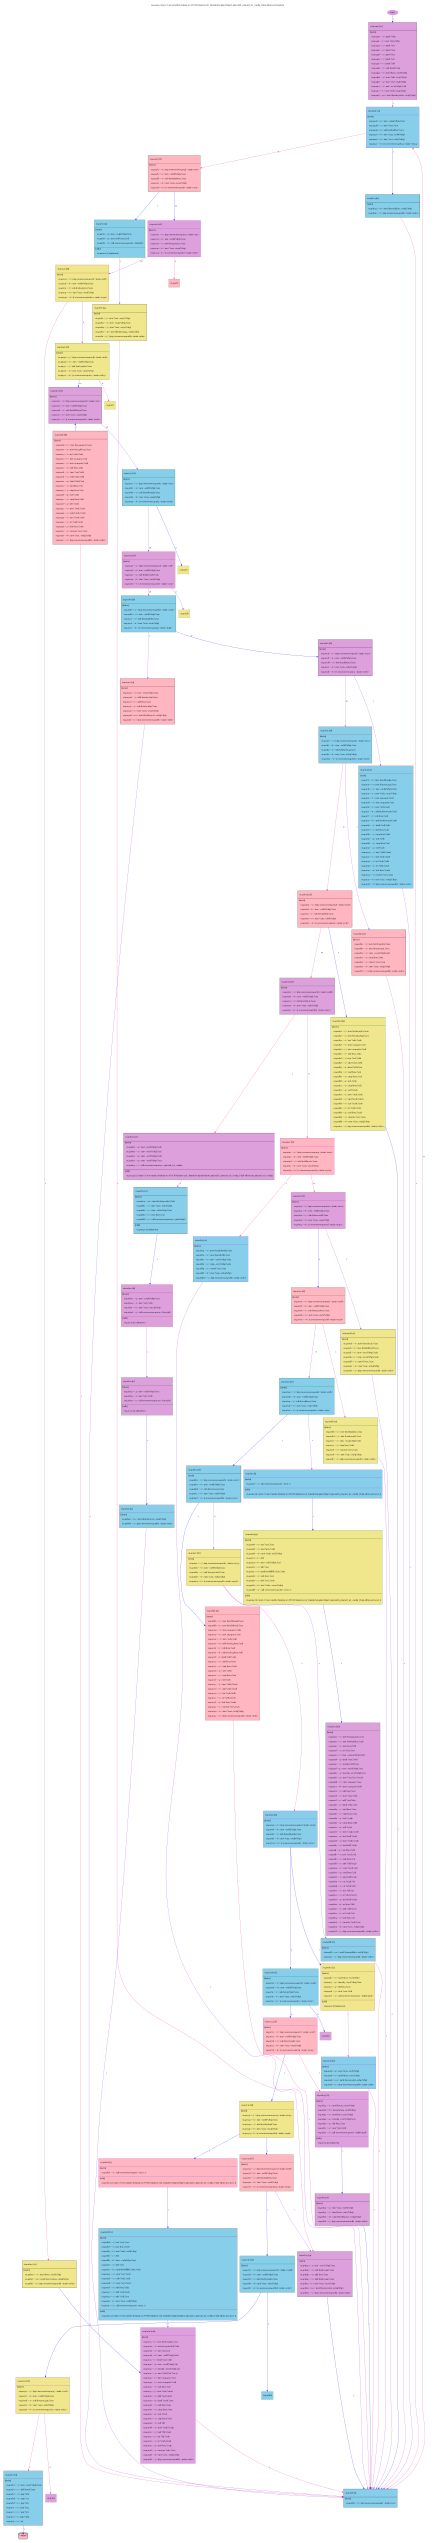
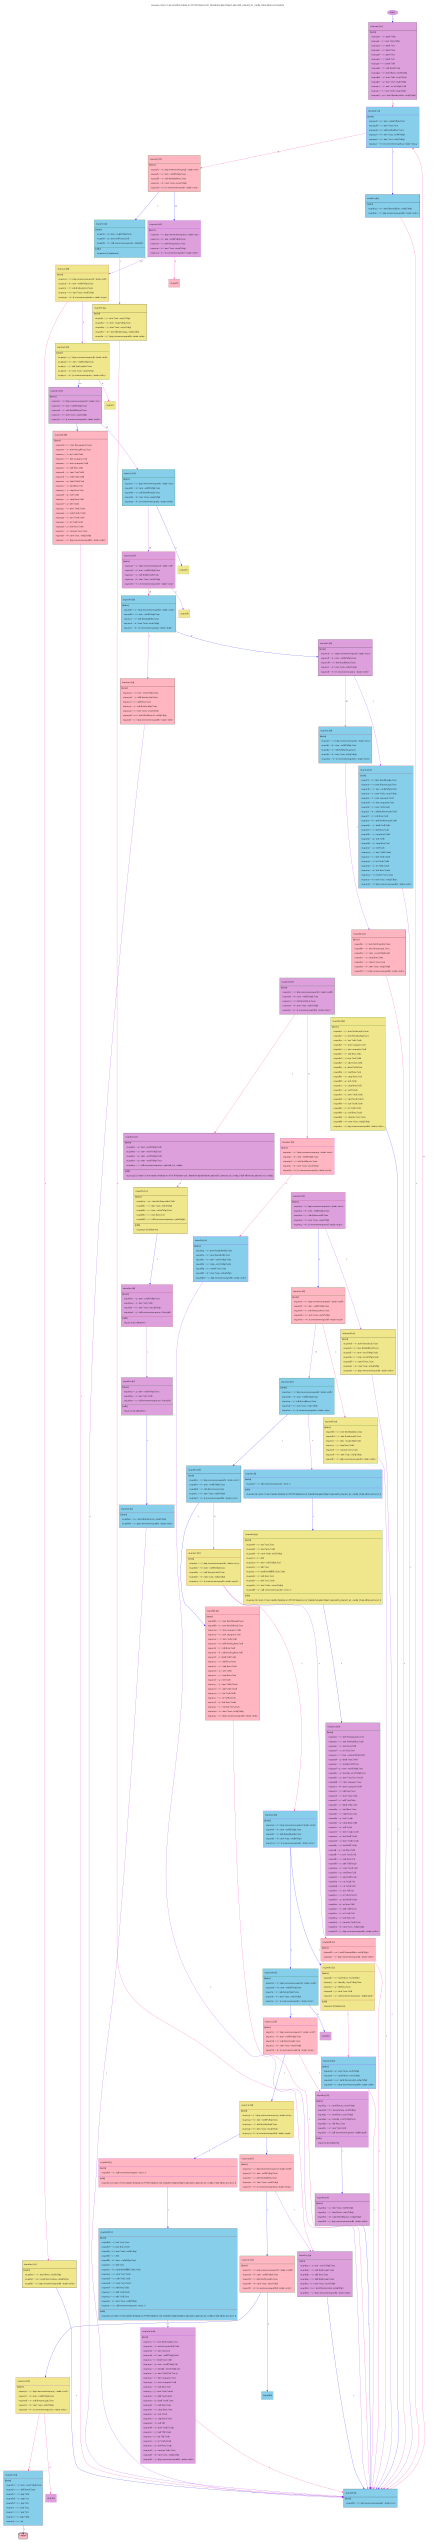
(75, 428) -> (77, 426)
(325, 909) -> none
(313, 1183) -> none
(160, 1210) -> (160, 1210)
(348, 1950) -> (348, 1950)
(267, 2274) -> (267, 2274)
(96, 2332) -> (118, 2479)
